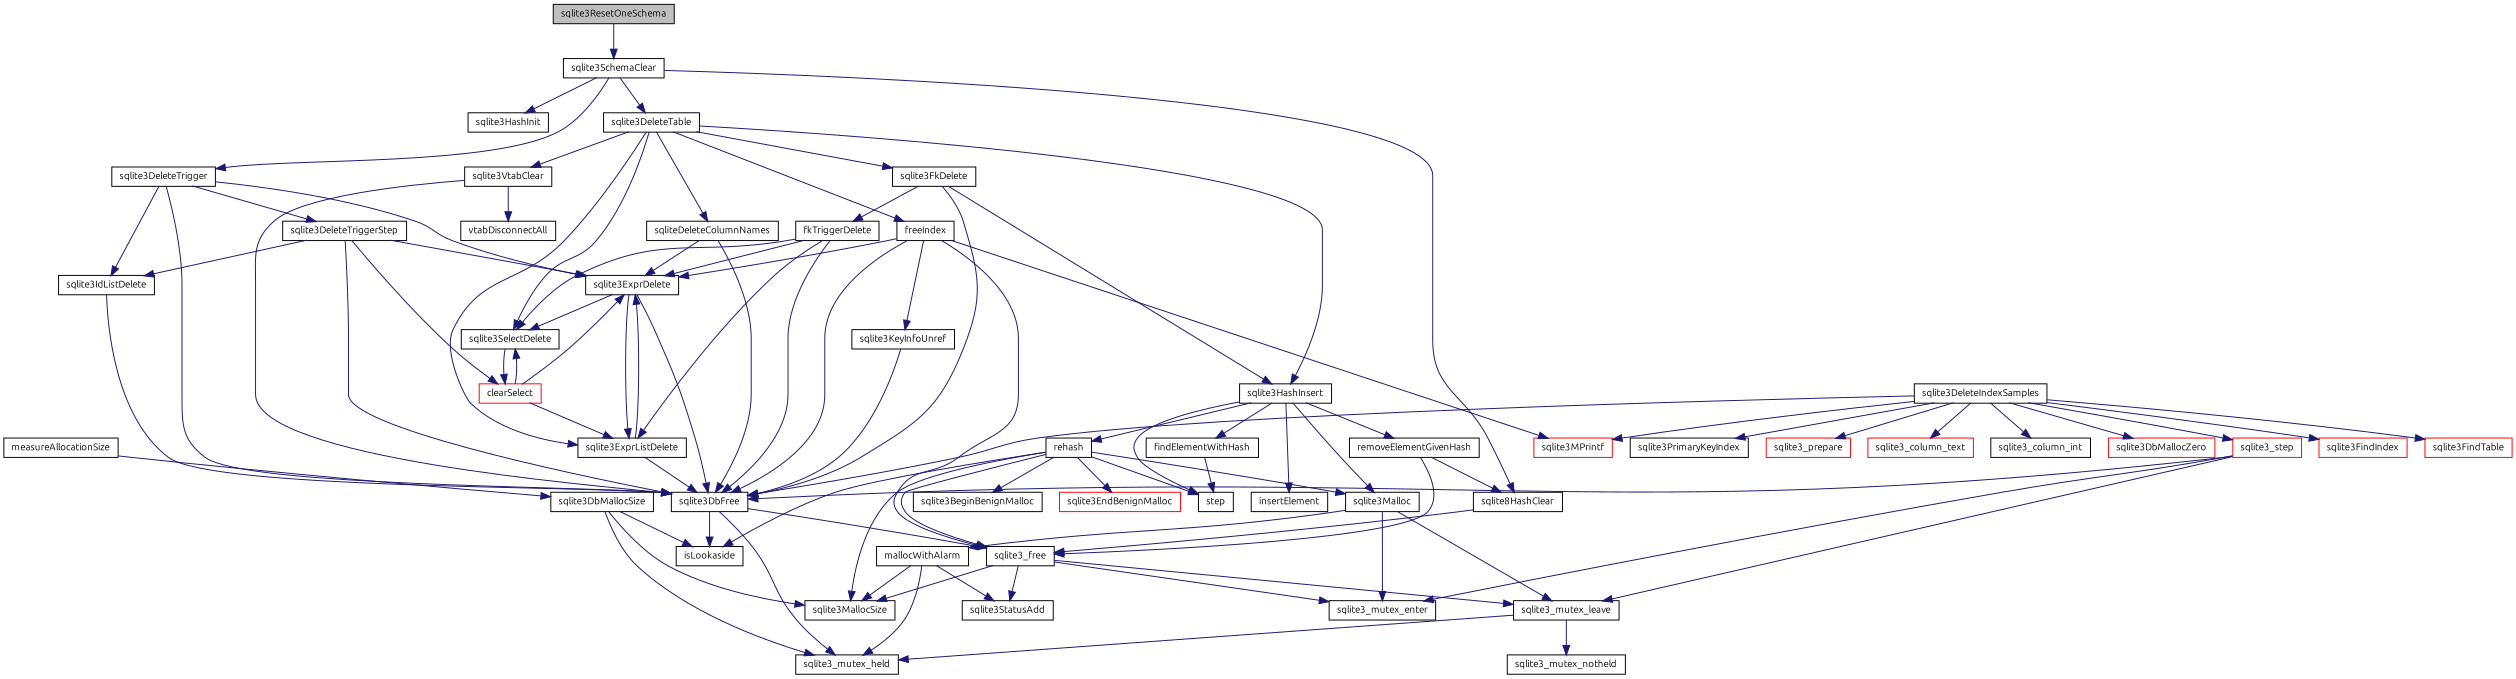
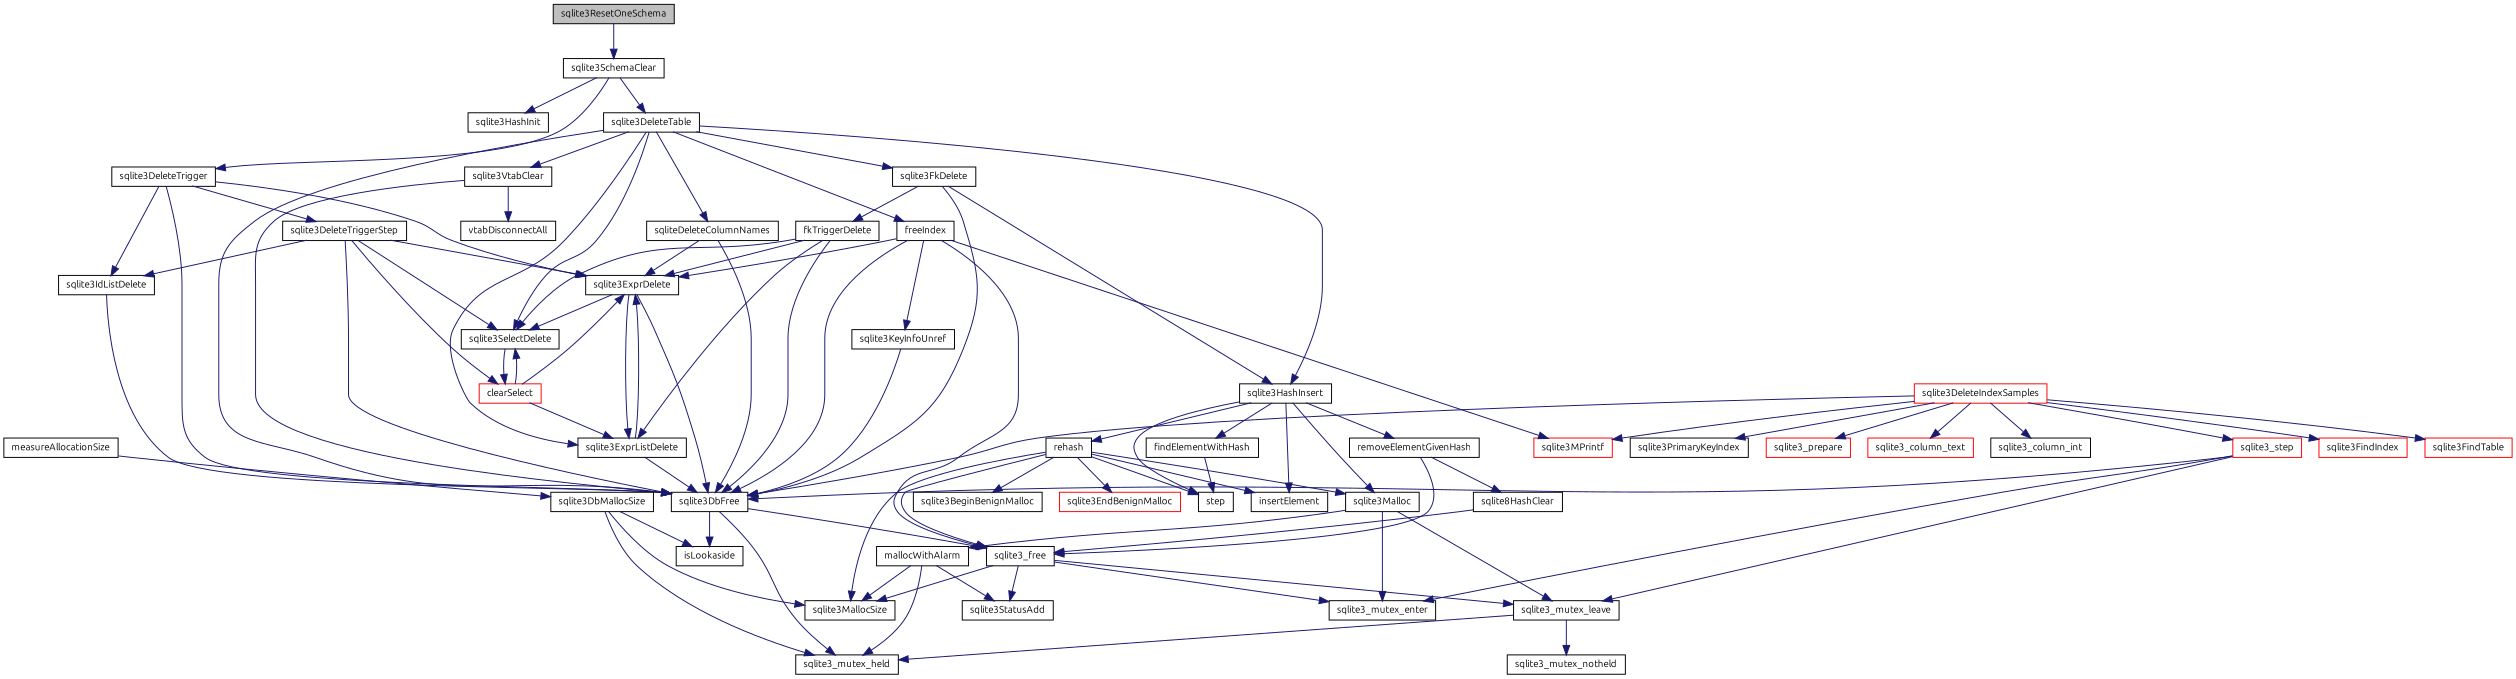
(1221, 108) -> none
none -> (423, 282)
none -> (219, 358)
(1981, 394) -> (1981, 394)
(2162, 448) -> none
(883, 480) -> (1168, 472)
